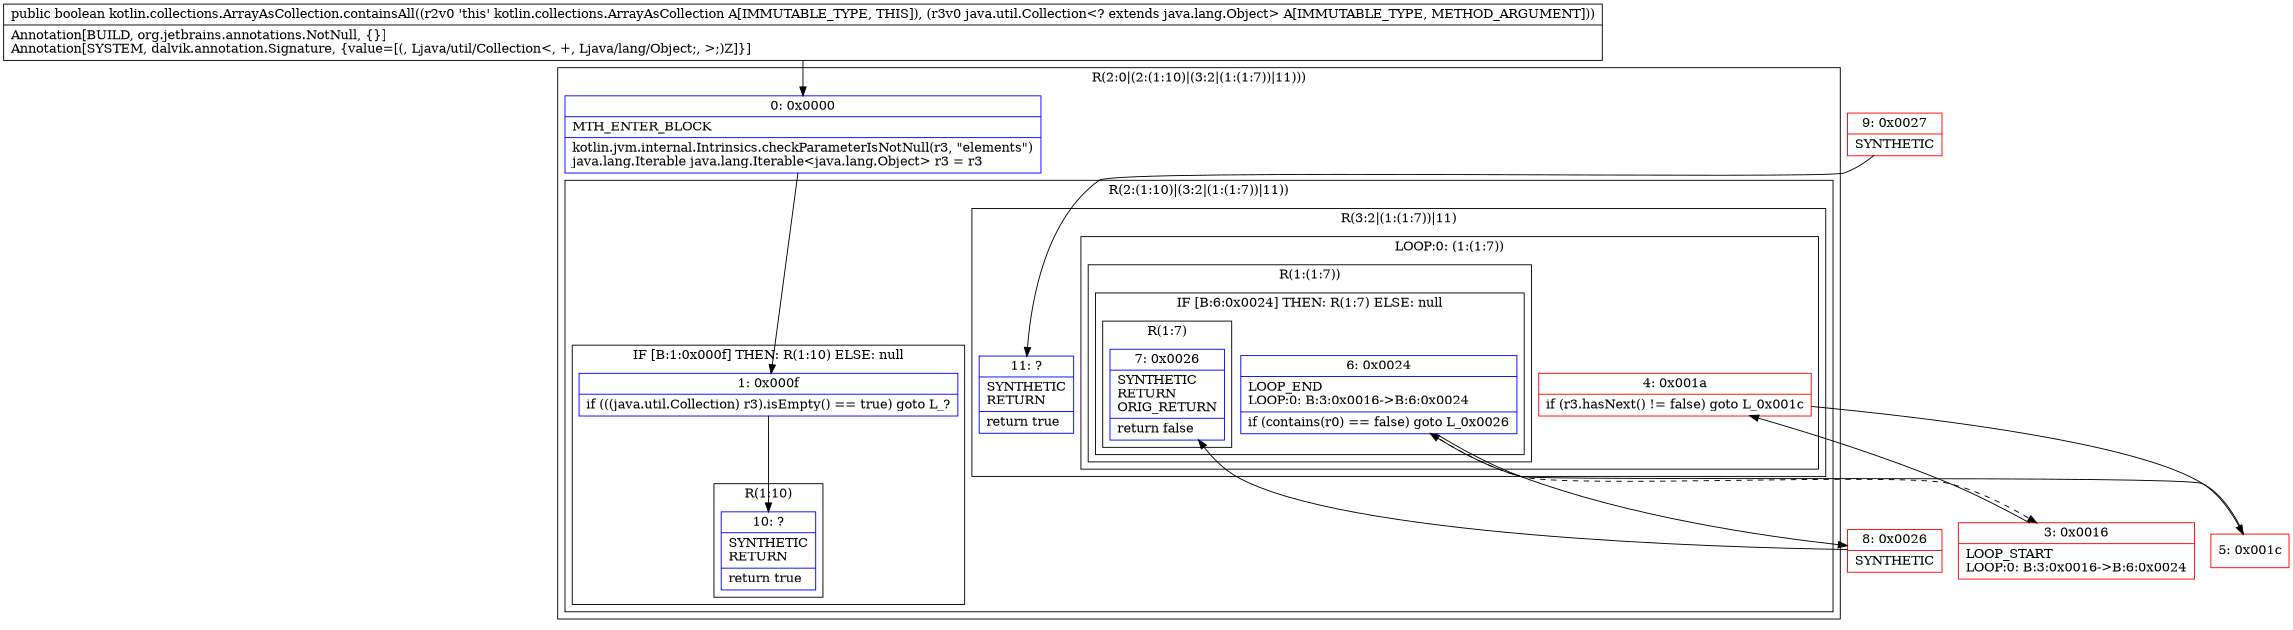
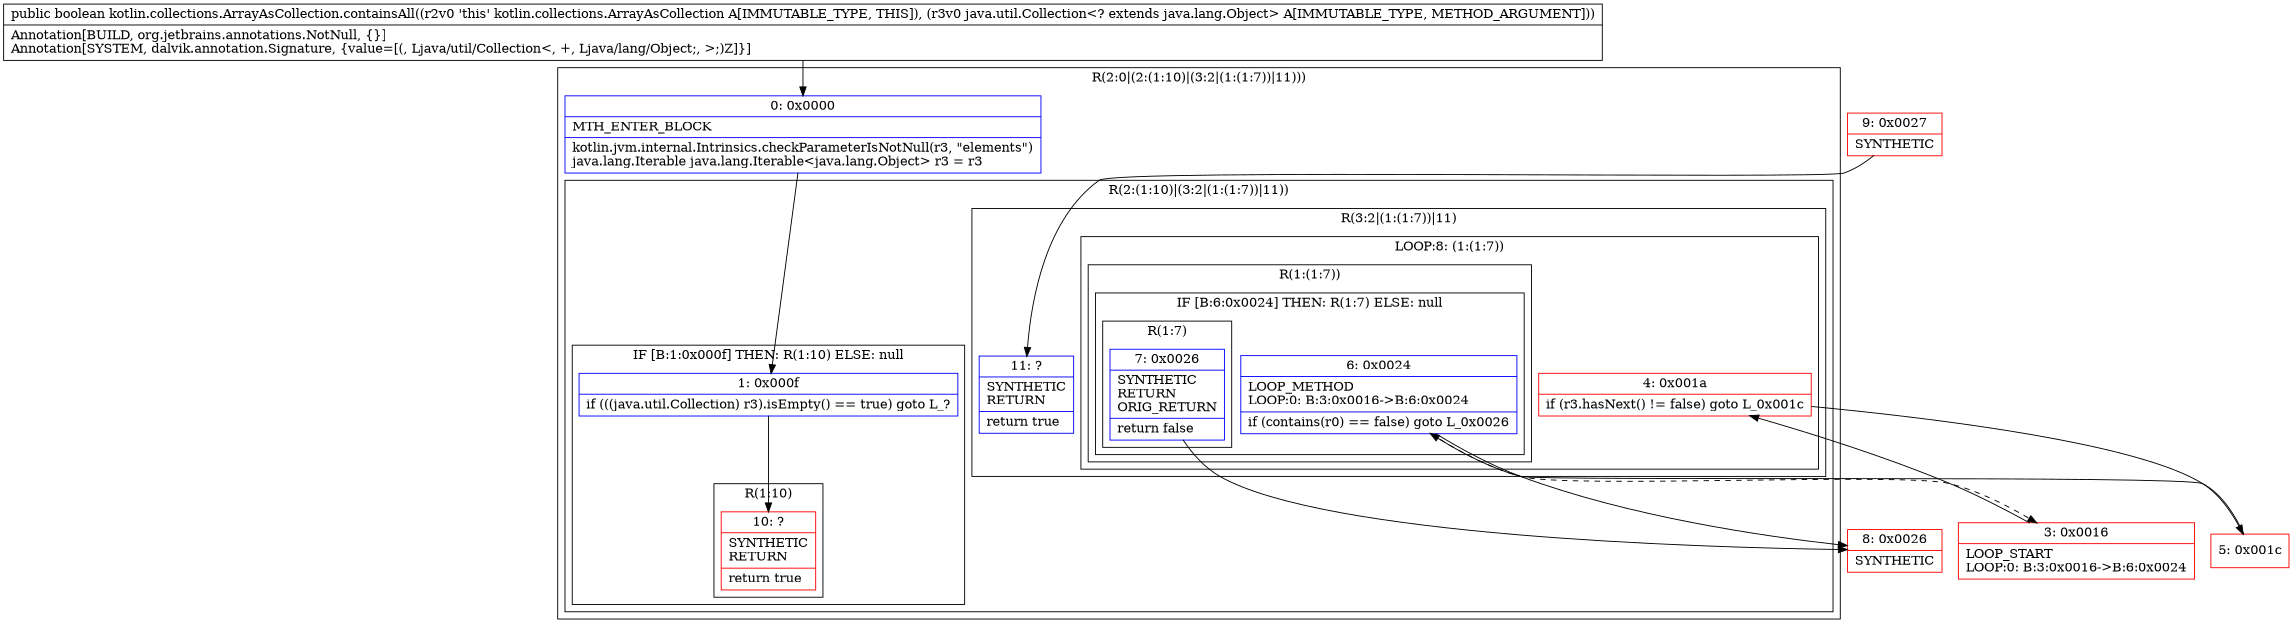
(1450, 247) -> (1450, 247)
(1285, 387) -> (1301, 387)
(1517, 533) -> (1499, 533)
(768, 551) -> (768, 551)
